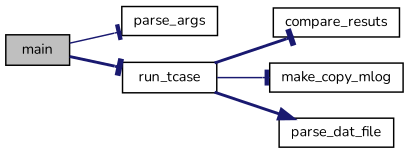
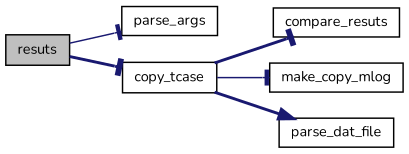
(38, 50) -> (38, 50)
(170, 78) -> (170, 78)
